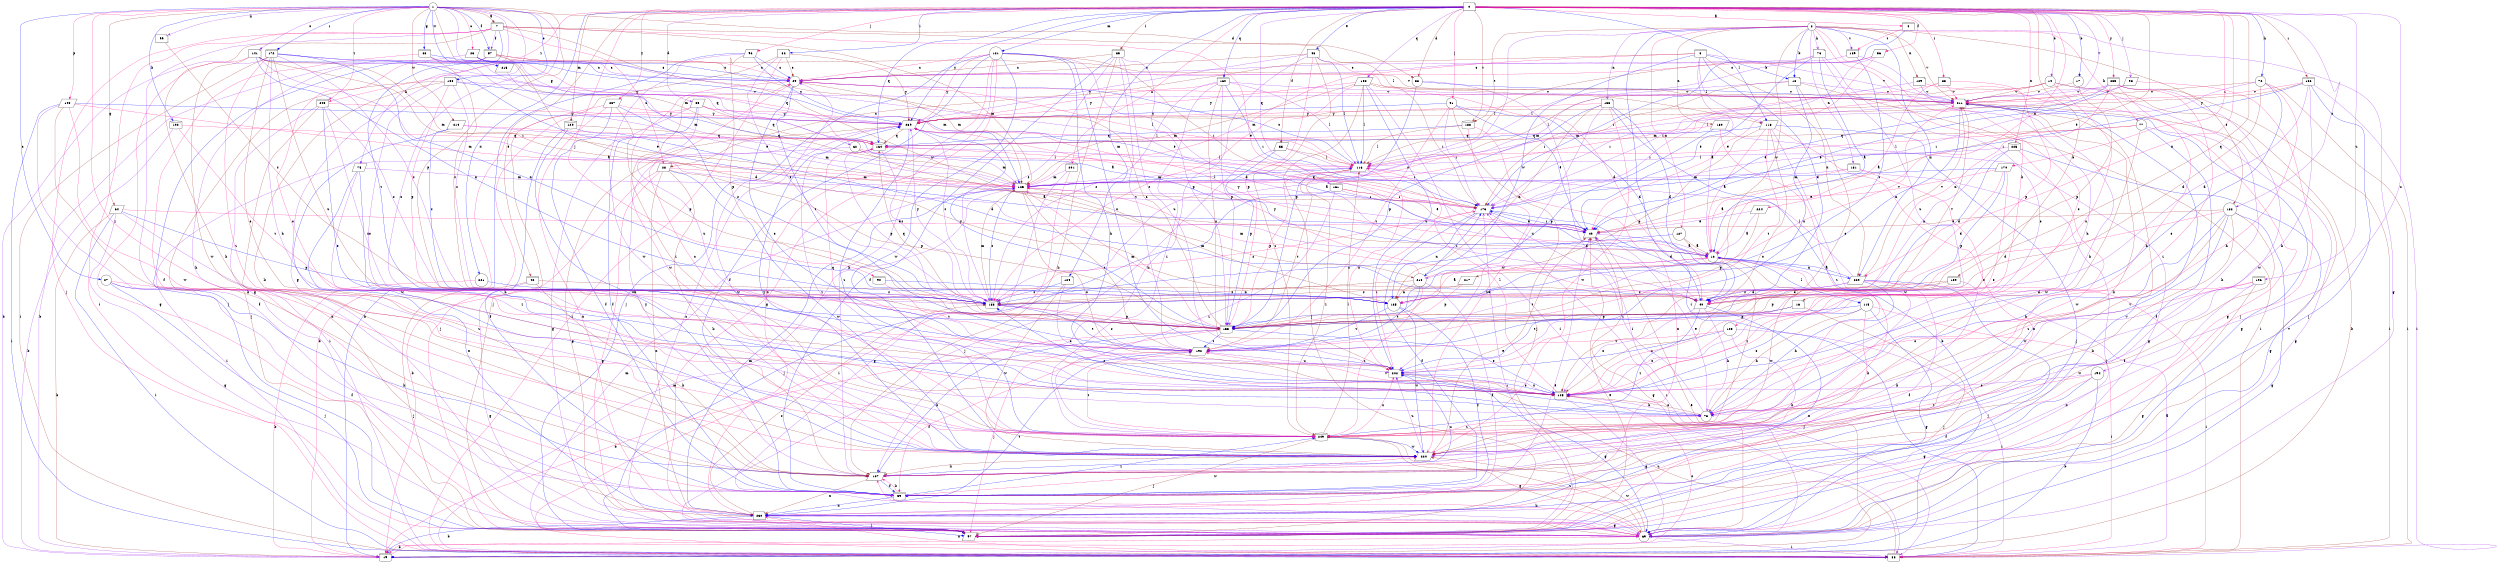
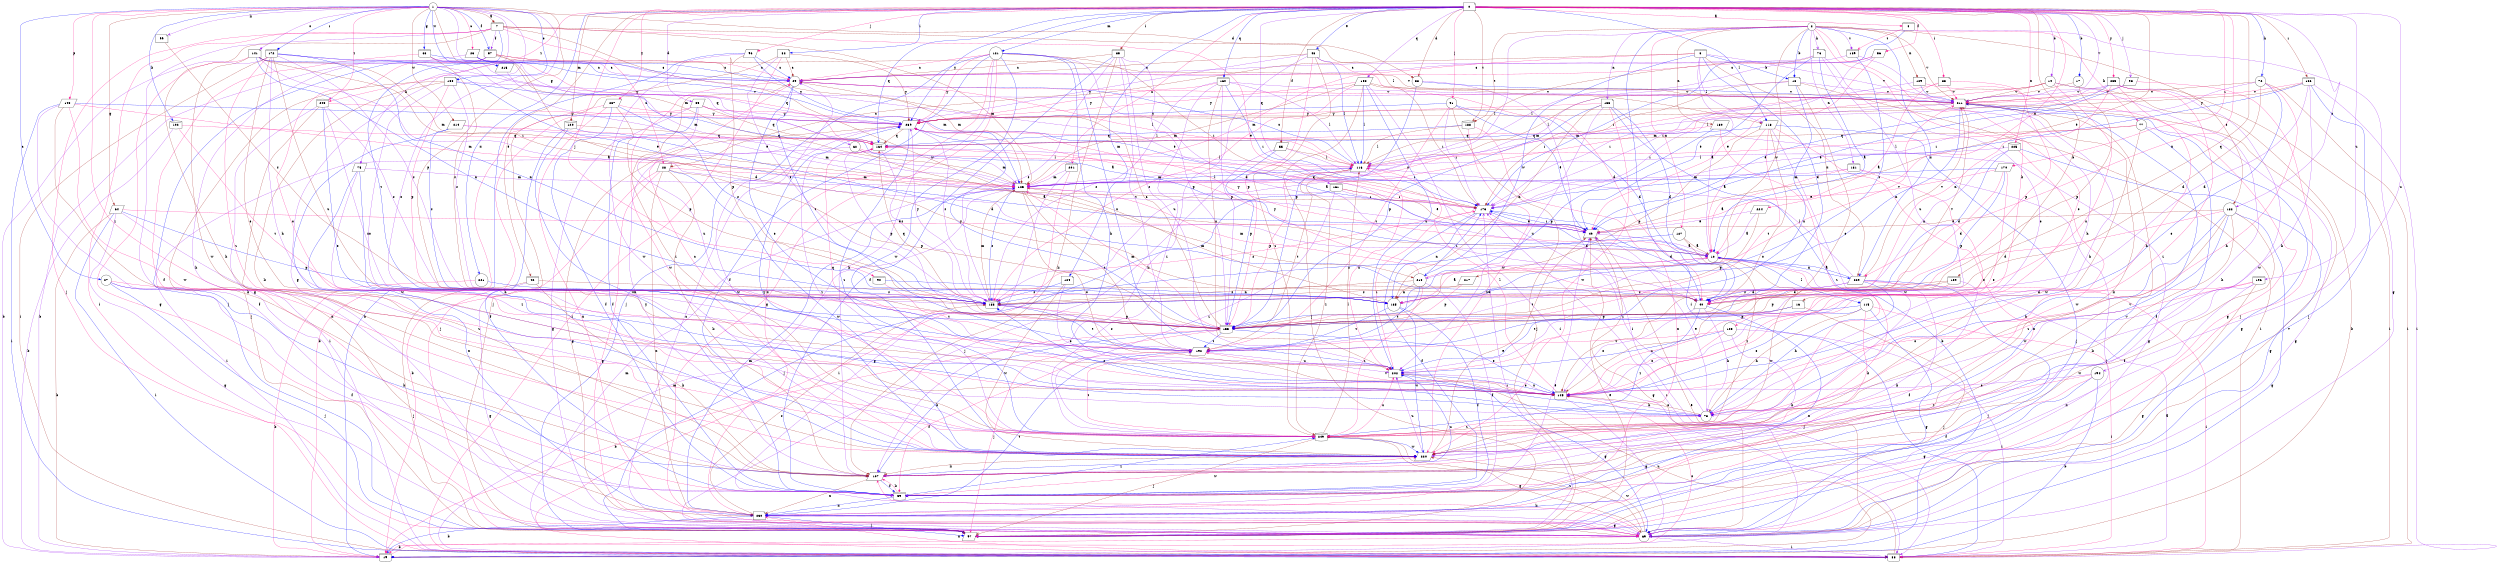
(2113, 81) -> (2113, 81)
